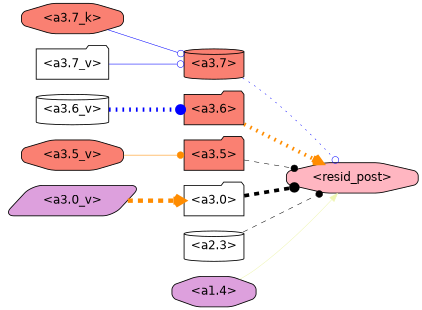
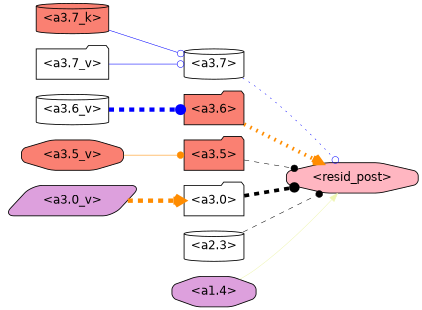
(72, 19) -> (72, 19)
(214, 64) -> (214, 64)
(143, 110) -> (143, 110)
